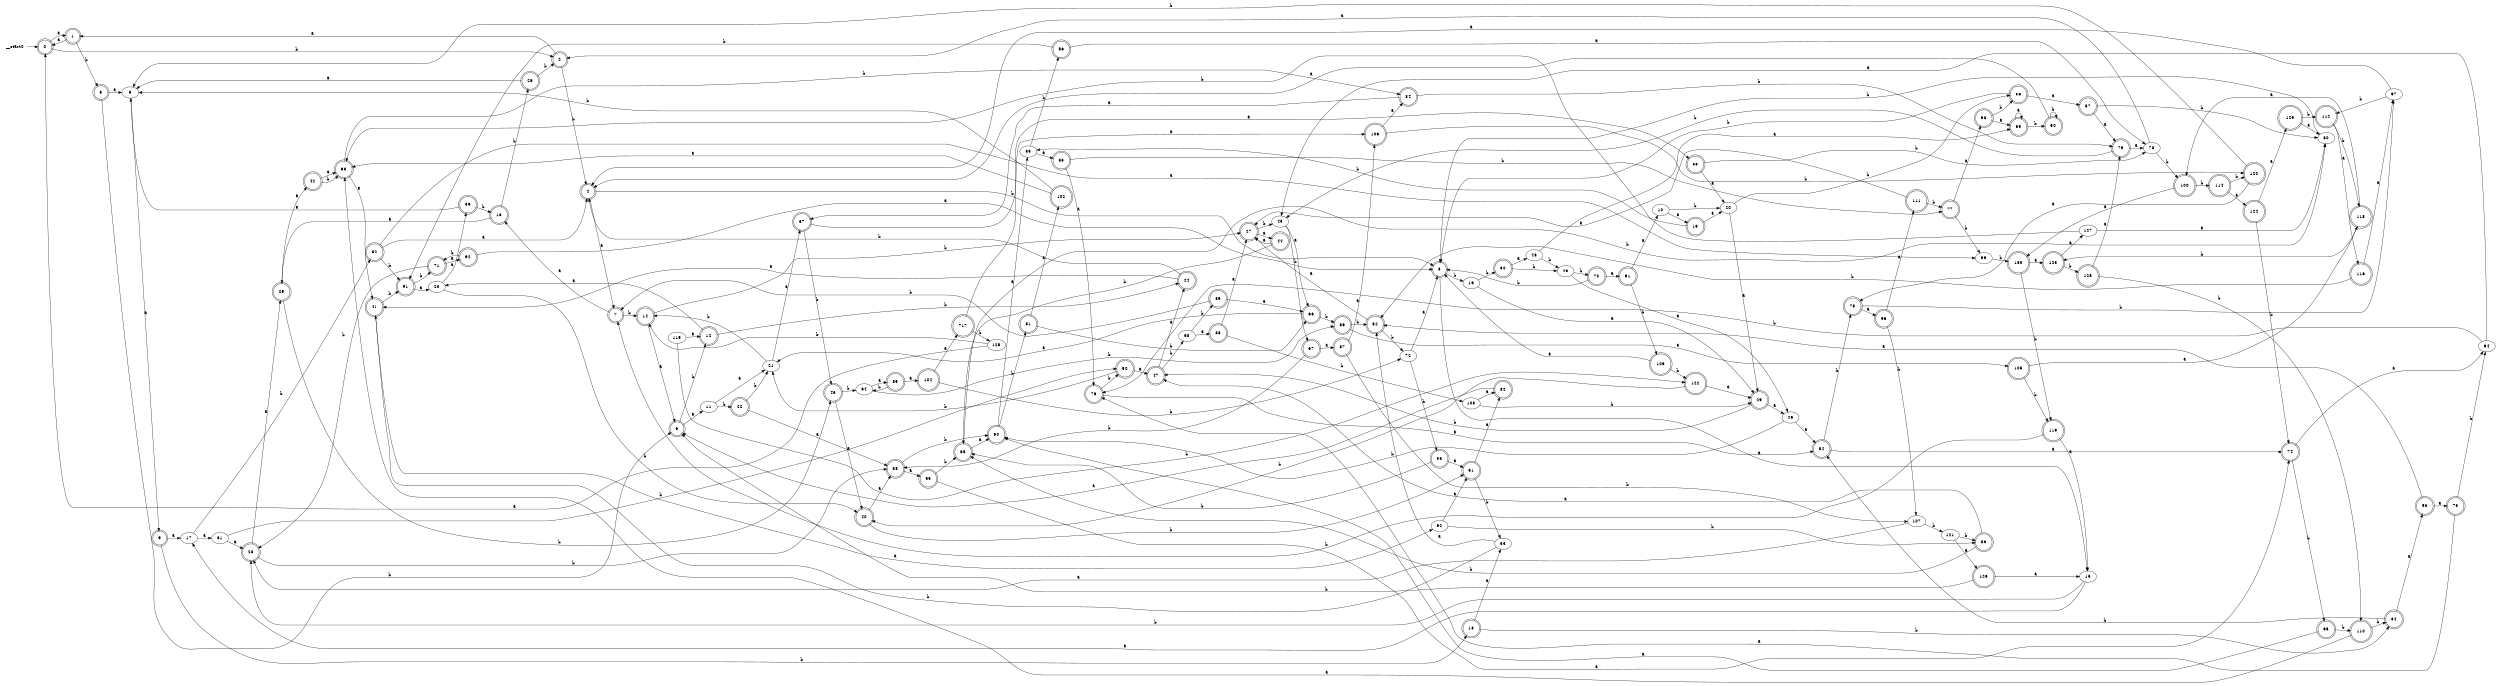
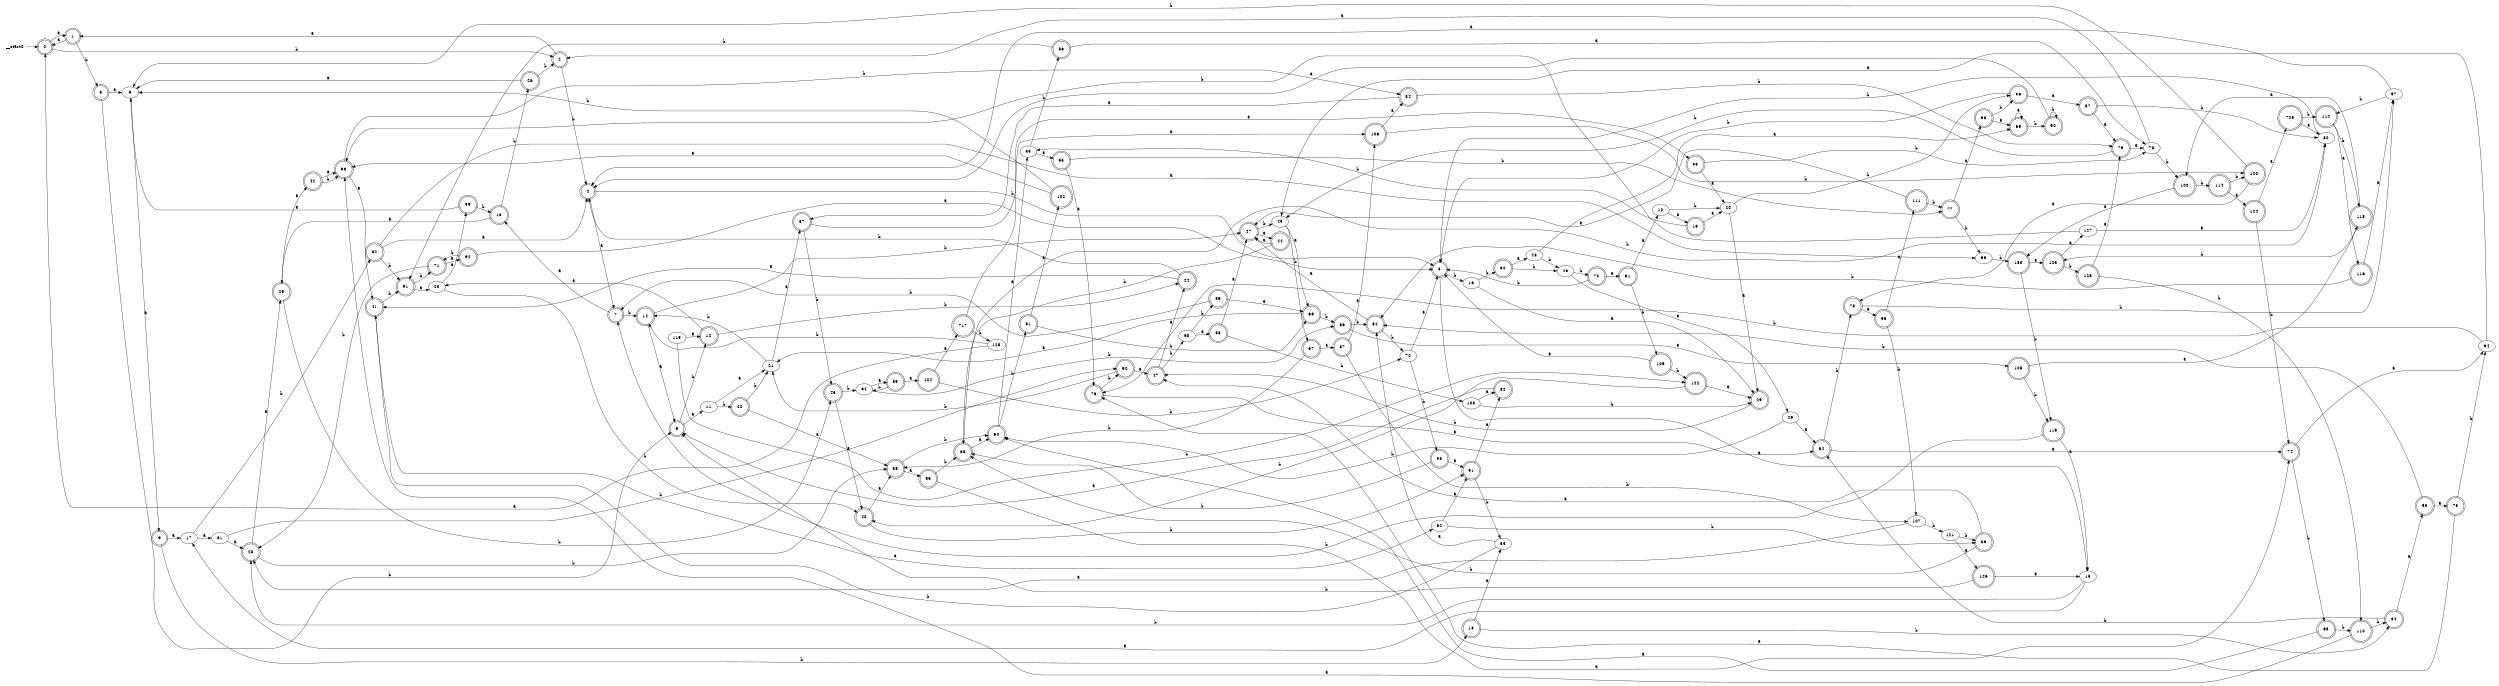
(2290, 118) -> (2290, 118)
(1884, 347) -> (1884, 347)
(1774, 408) -> none
